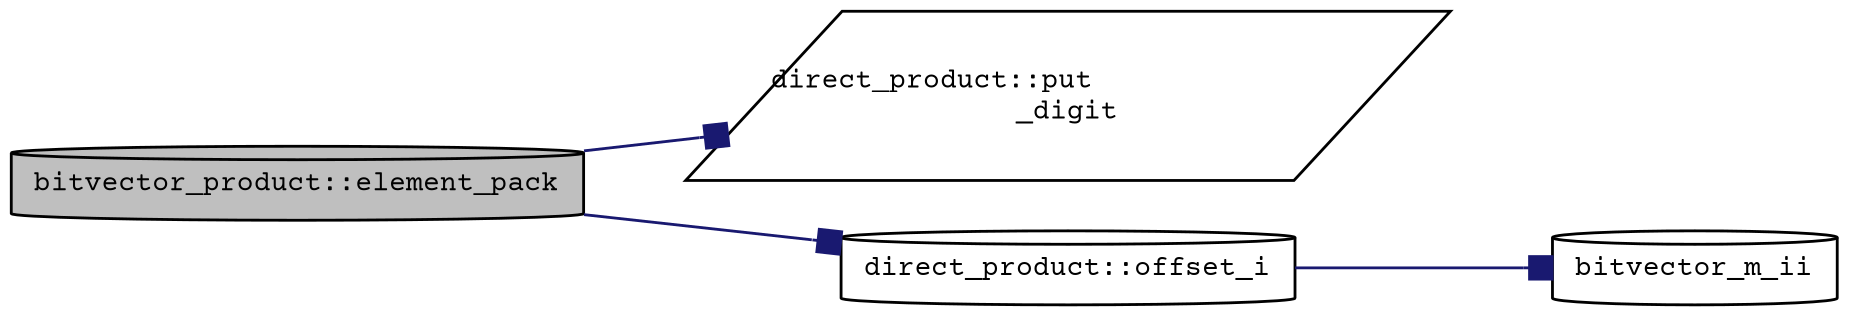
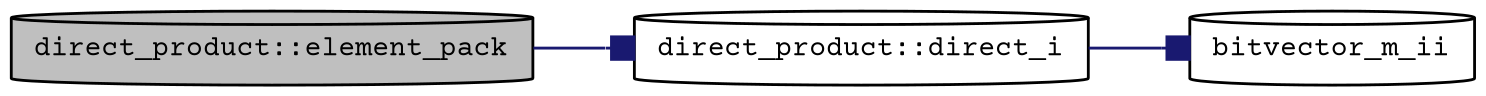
(1068, 96) -> none
(297, 183) -> (272, 48)
(1068, 268) -> (861, 48)
